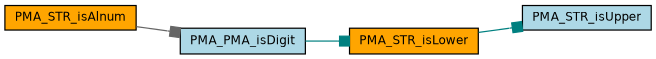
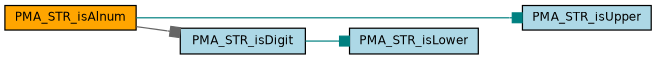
(494, 30) -> (323, 18)
(243, 41) -> (243, 41)
(414, 41) -> (414, 41)
